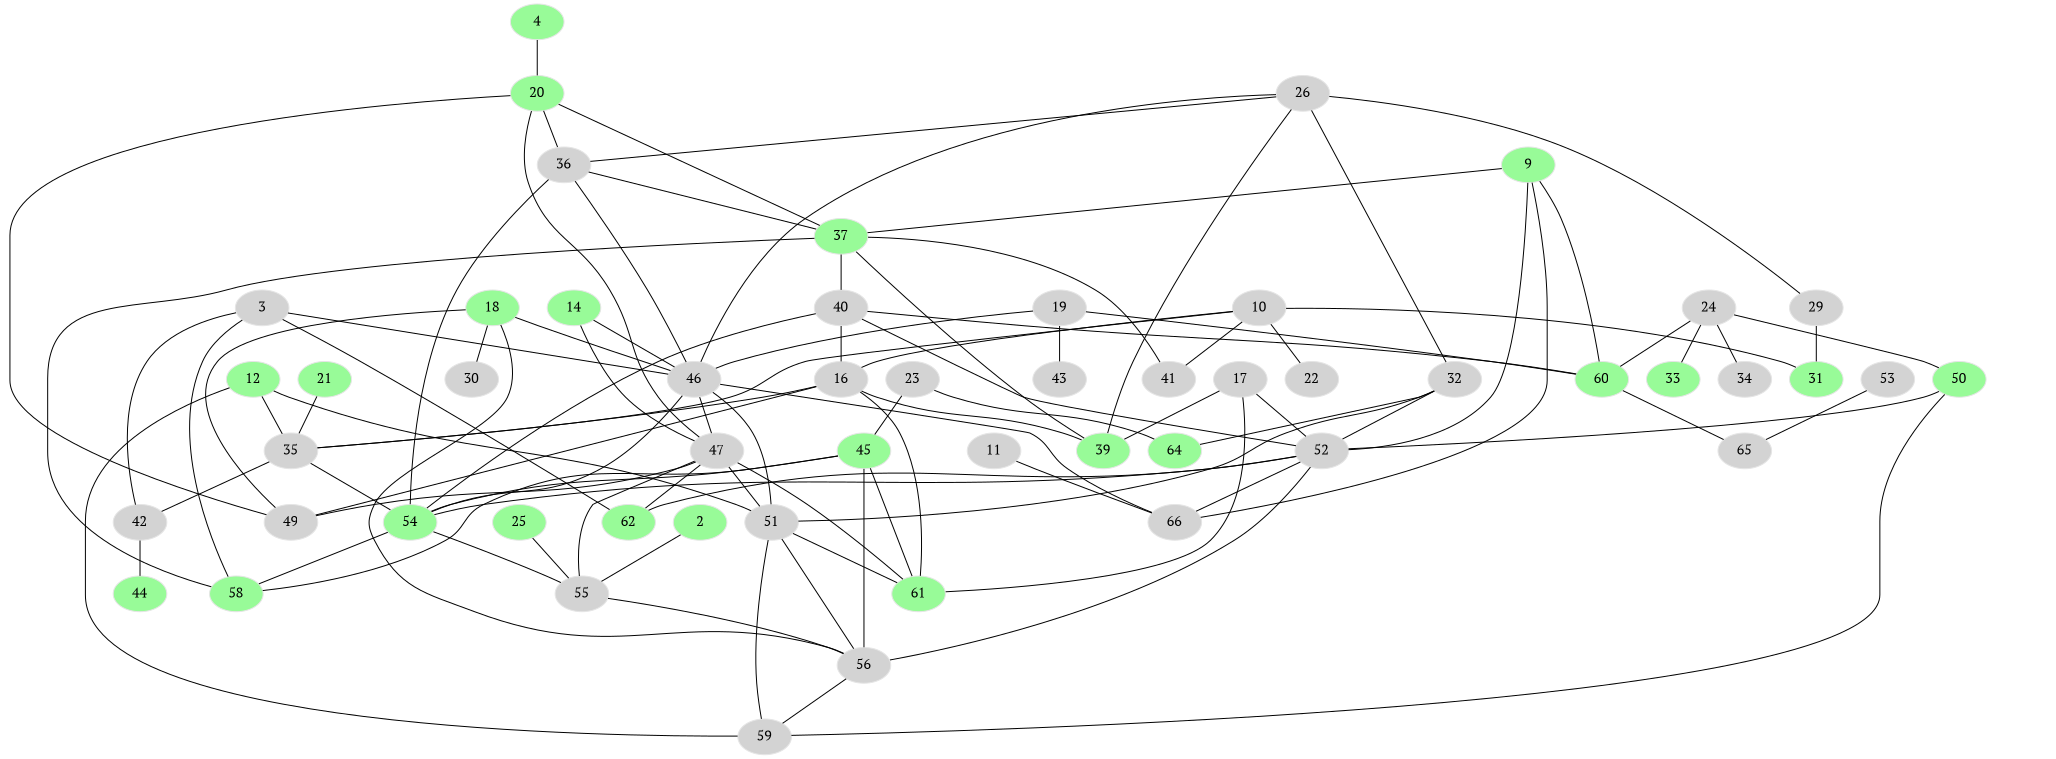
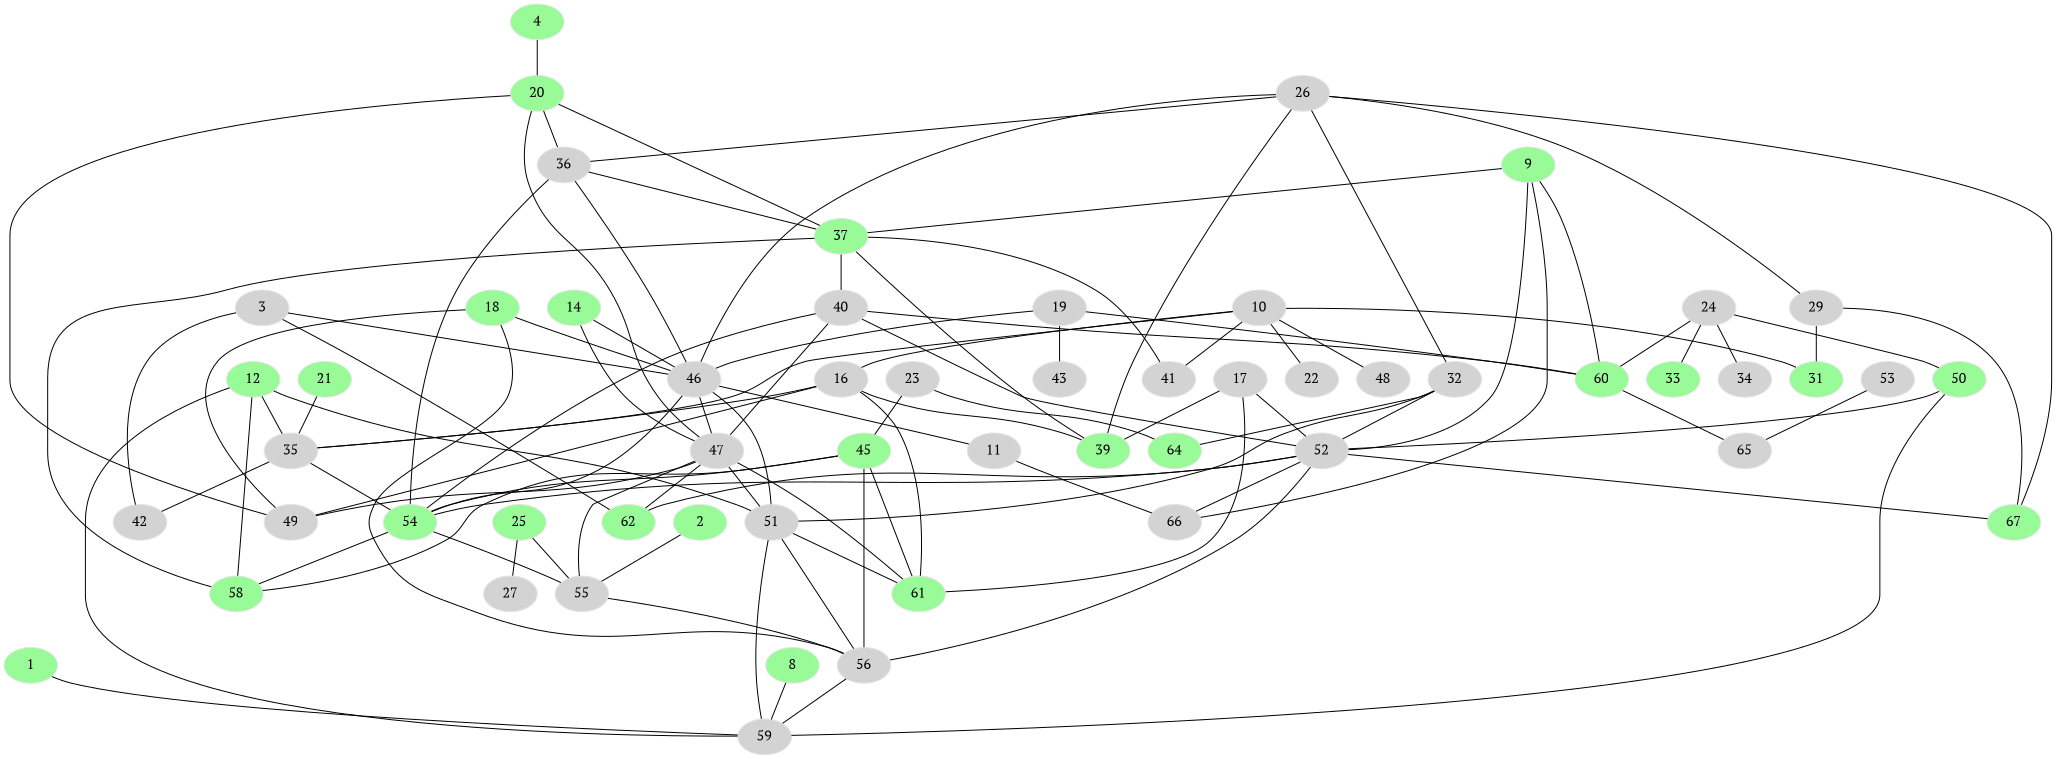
(841, 344) -> (779, 379)
(472, 379) -> none
none -> (1383, 379)
(948, 420) -> (844, 415)
(191, 442) -> (245, 487)
none -> (2014, 522)
(140, 594) -> none
none -> (510, 594)
none -> (31, 665)
none -> (792, 665)
